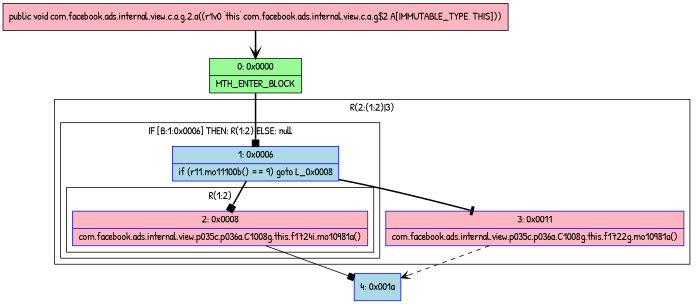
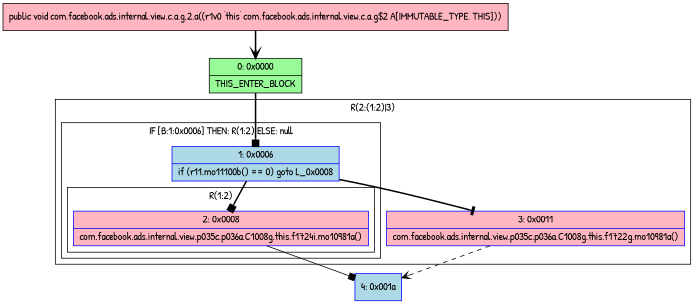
(256, 84) -> (256, 84)
(256, 172) -> (256, 172)
